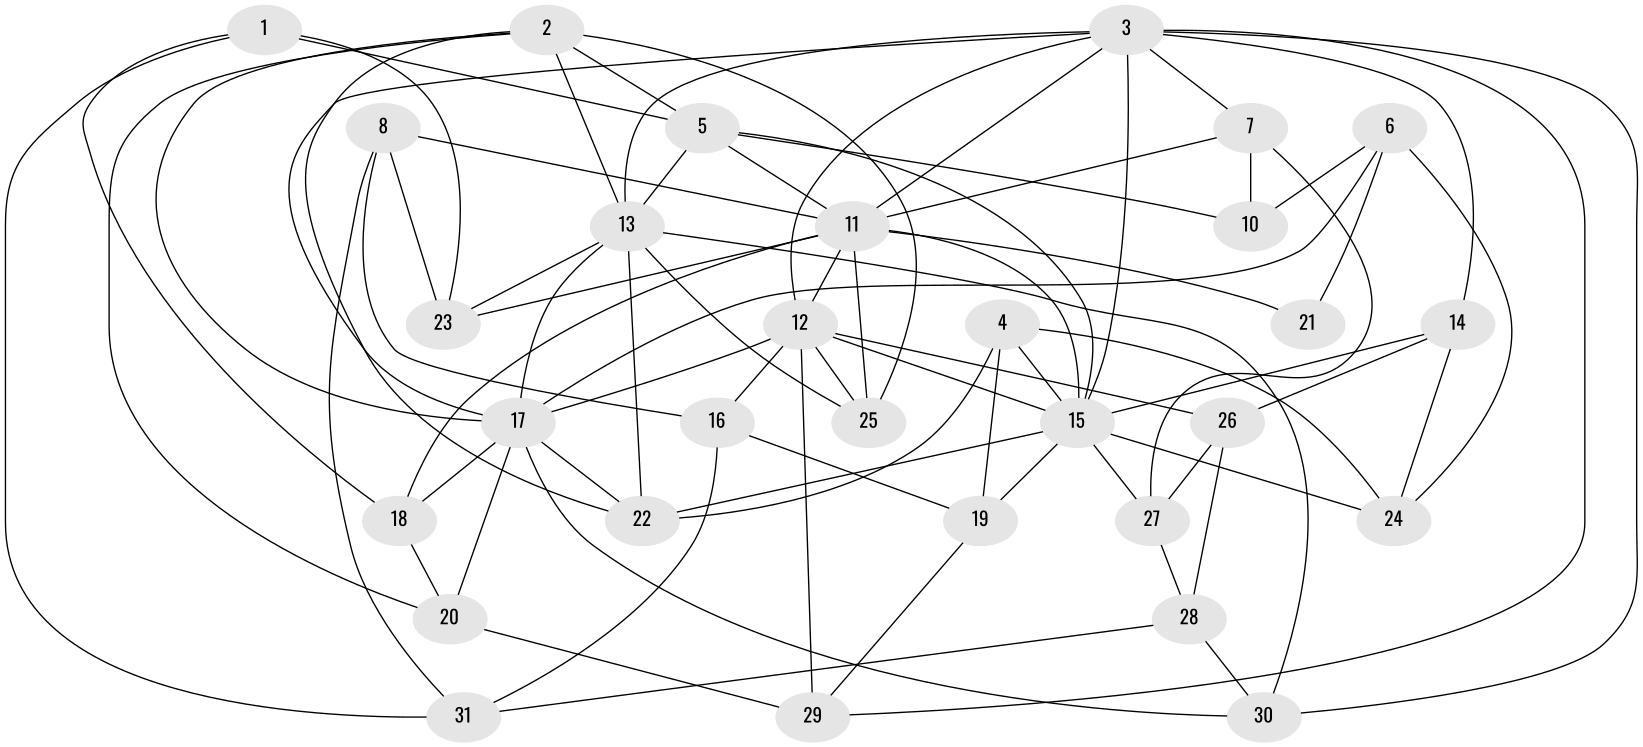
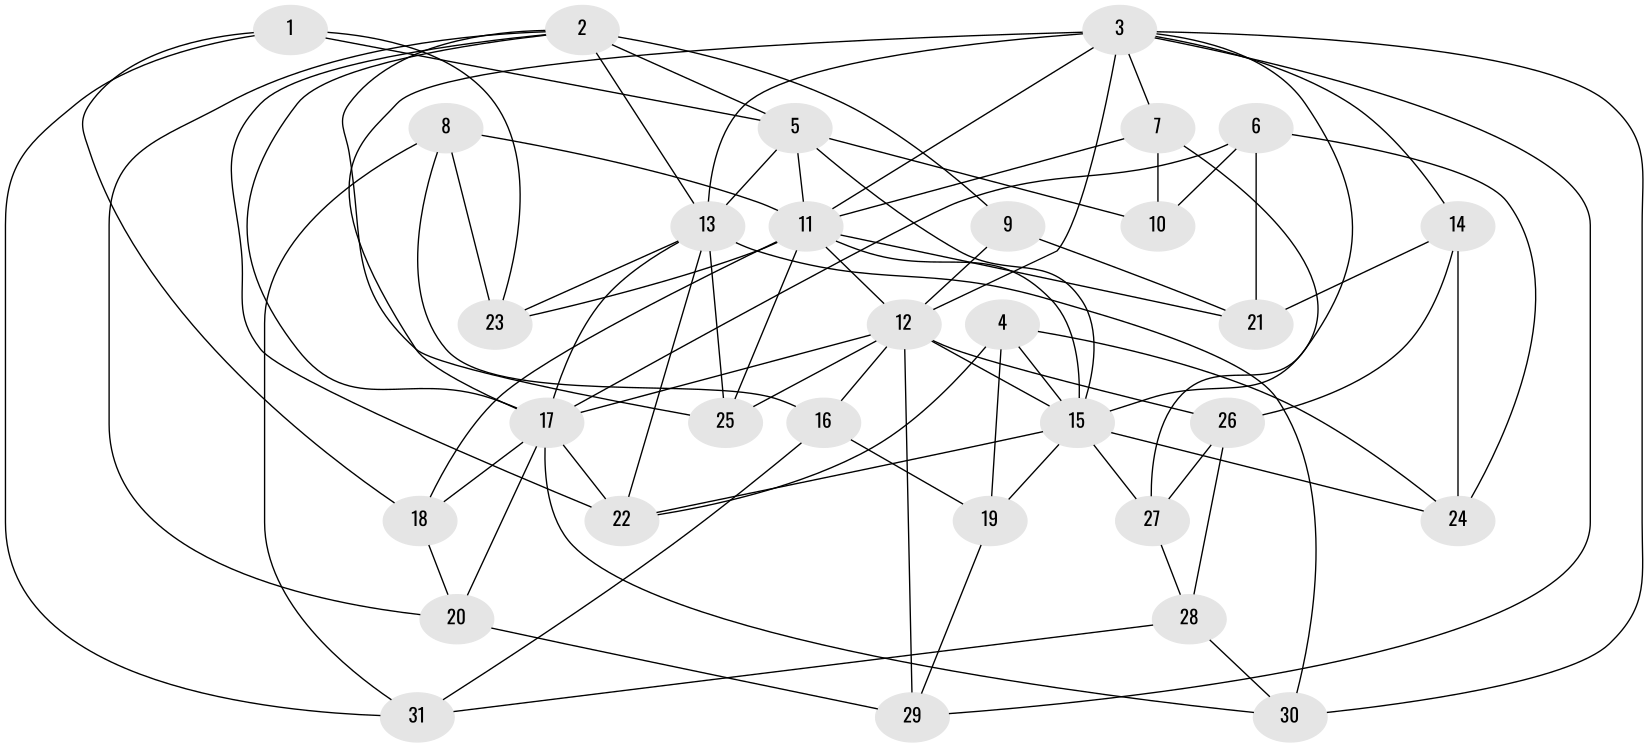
none -> (1008, 226)
(1291, 368) -> (1357, 275)
